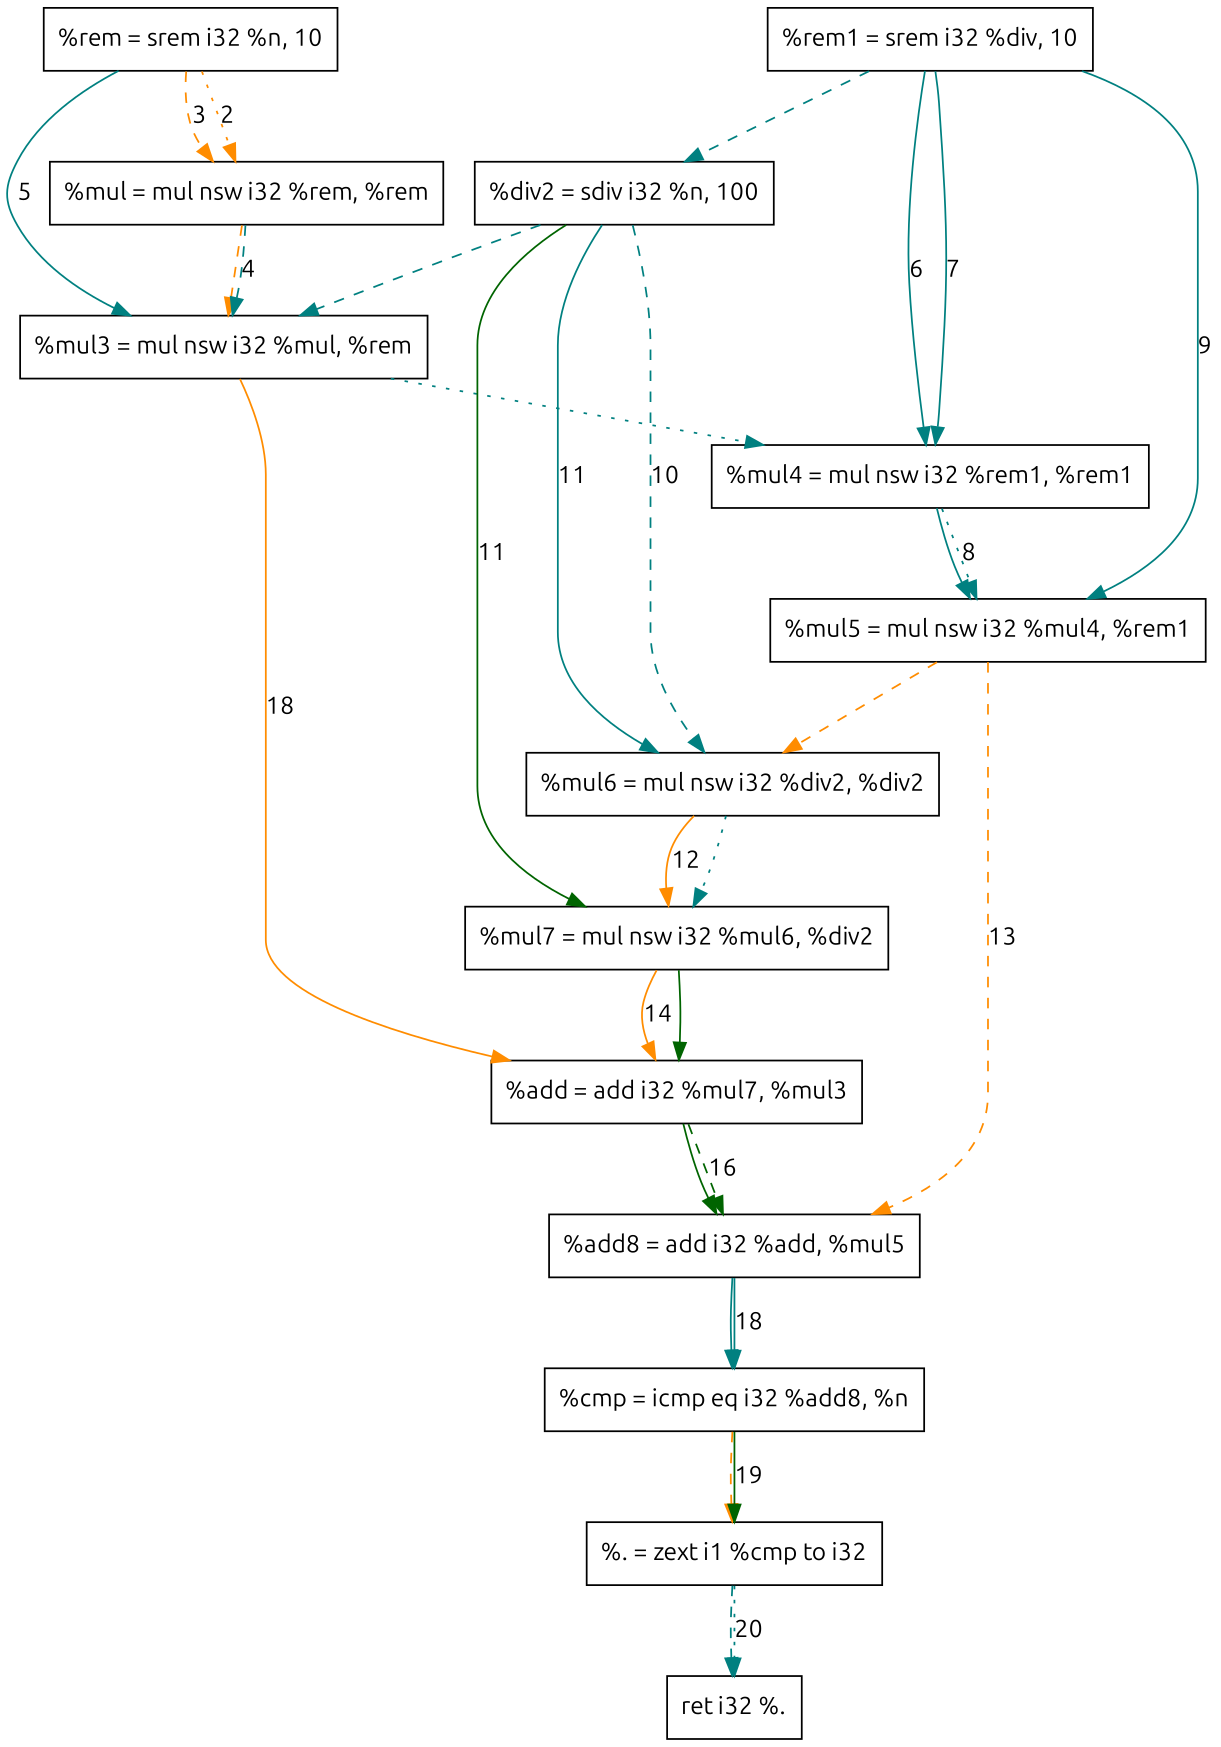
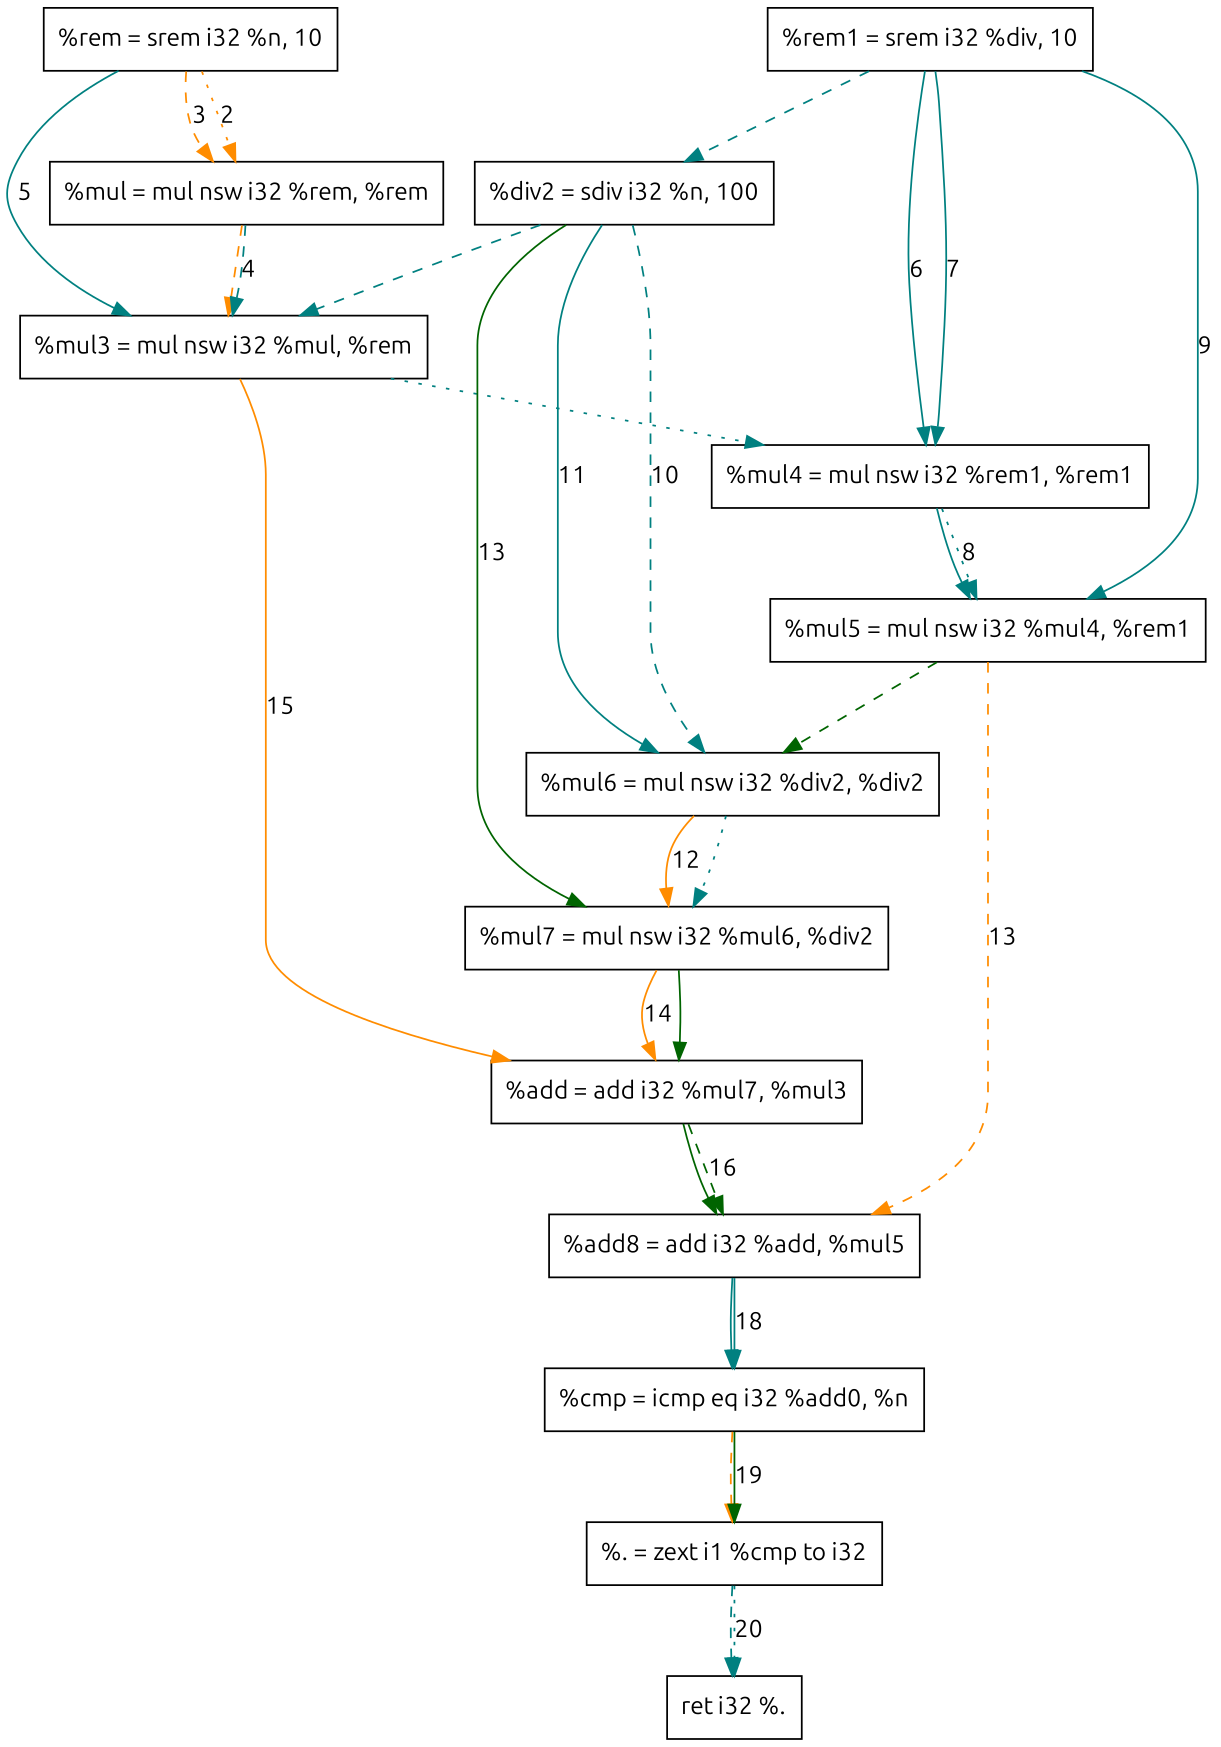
(492, 553) -> (492, 553)
(868, 703) -> (868, 703)
(281, 707) -> (281, 707)
(734, 1400) -> (734, 1400)
